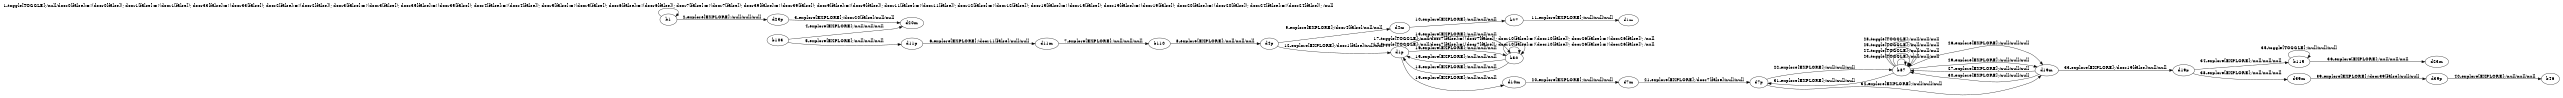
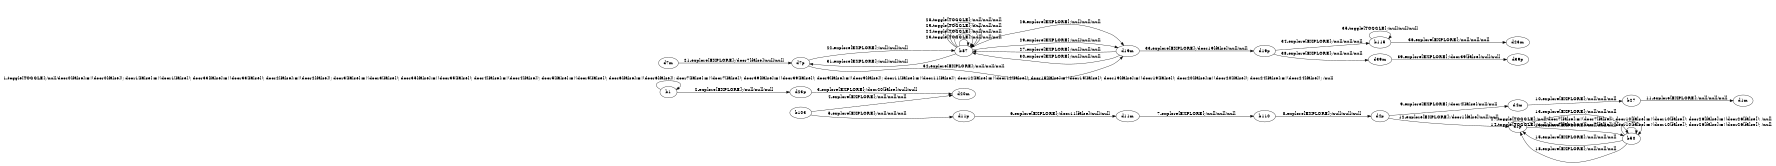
(2550, 79) -> none
(1514, 82) -> none
